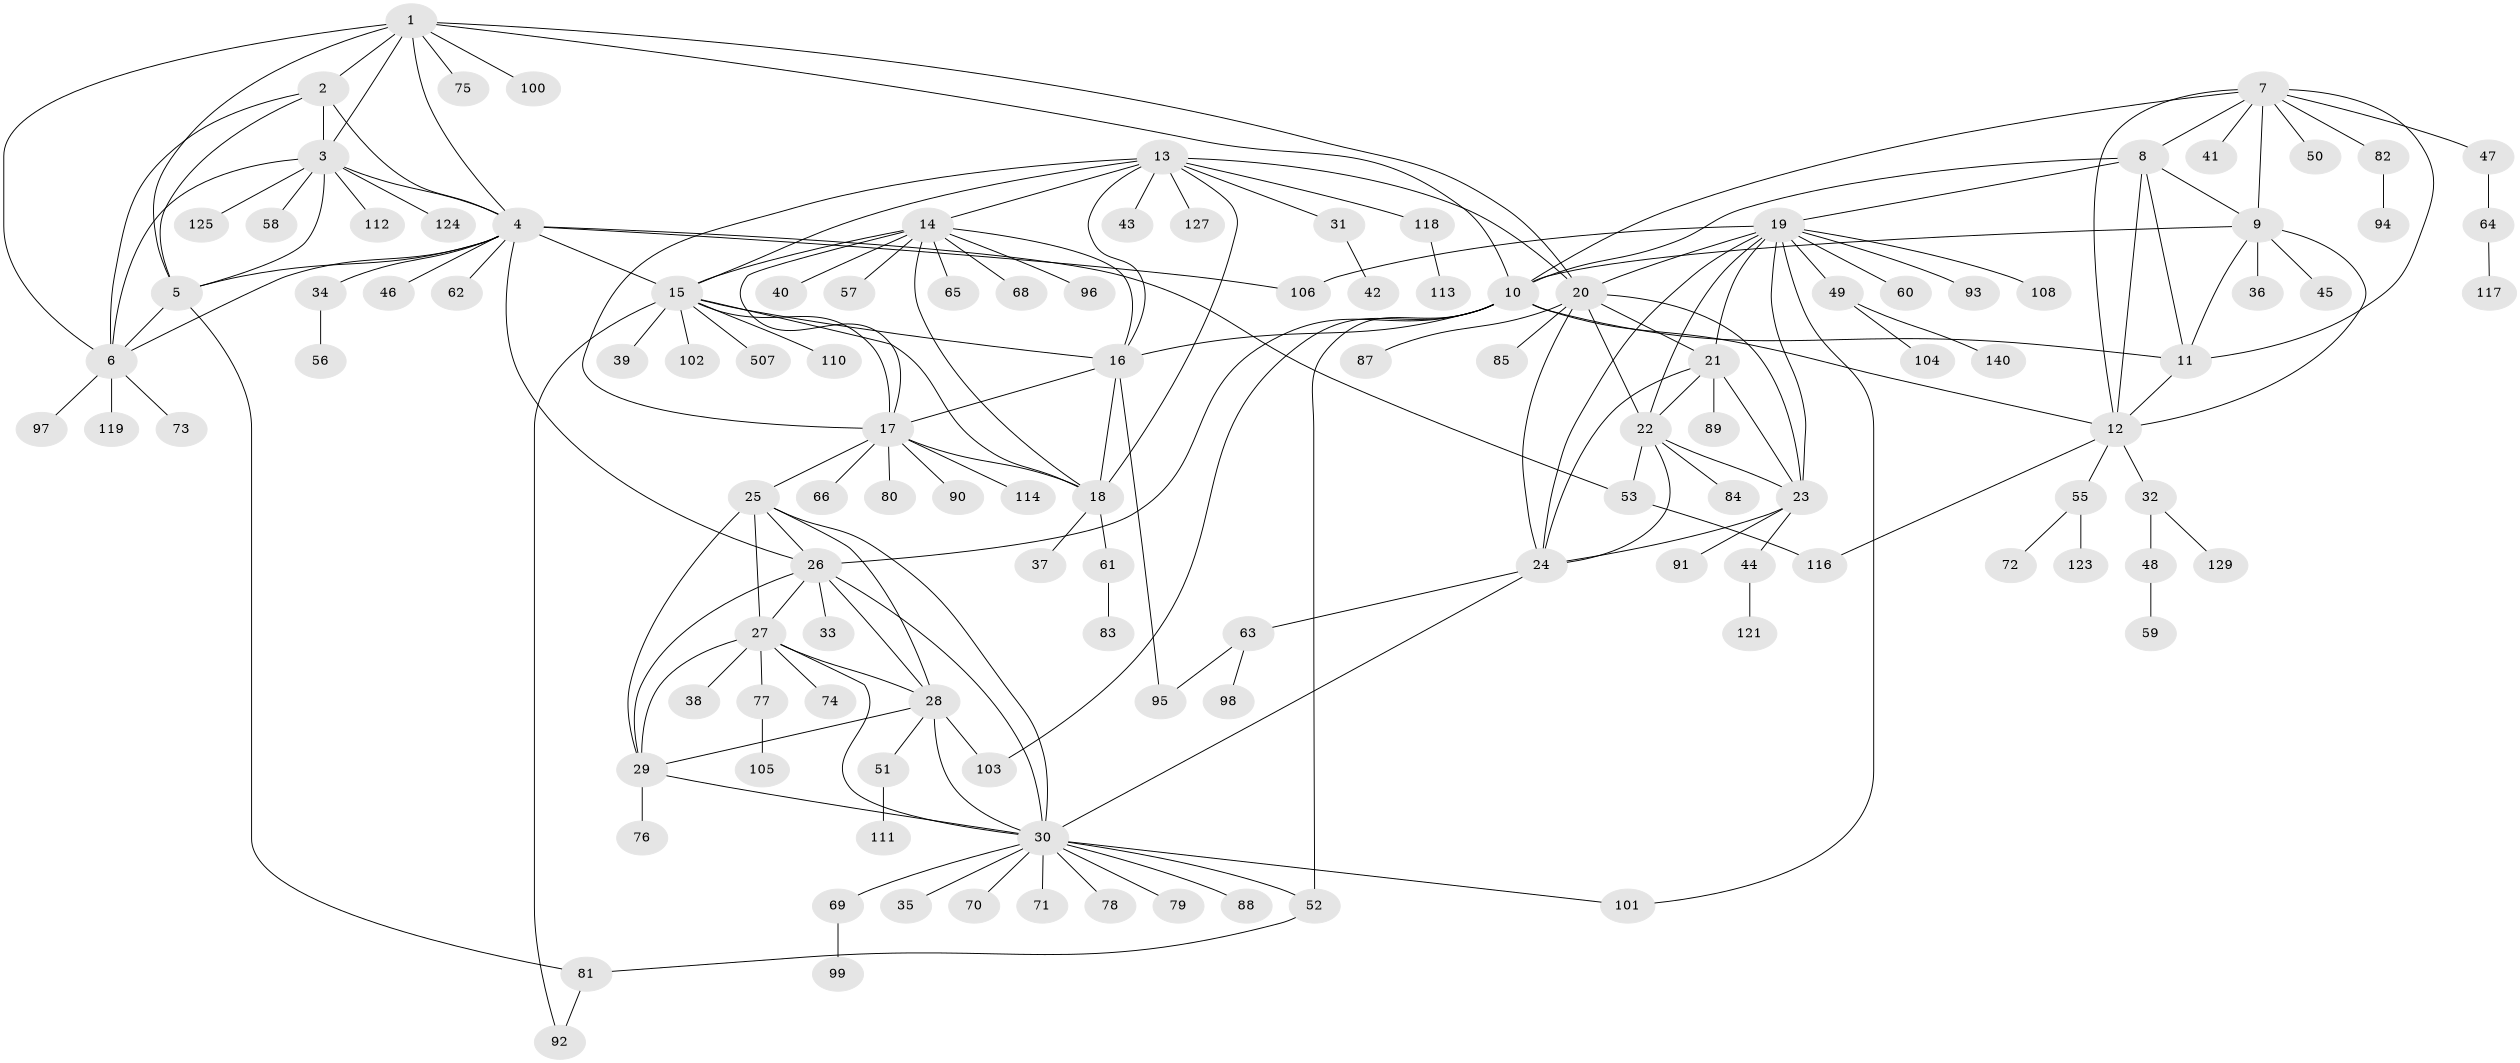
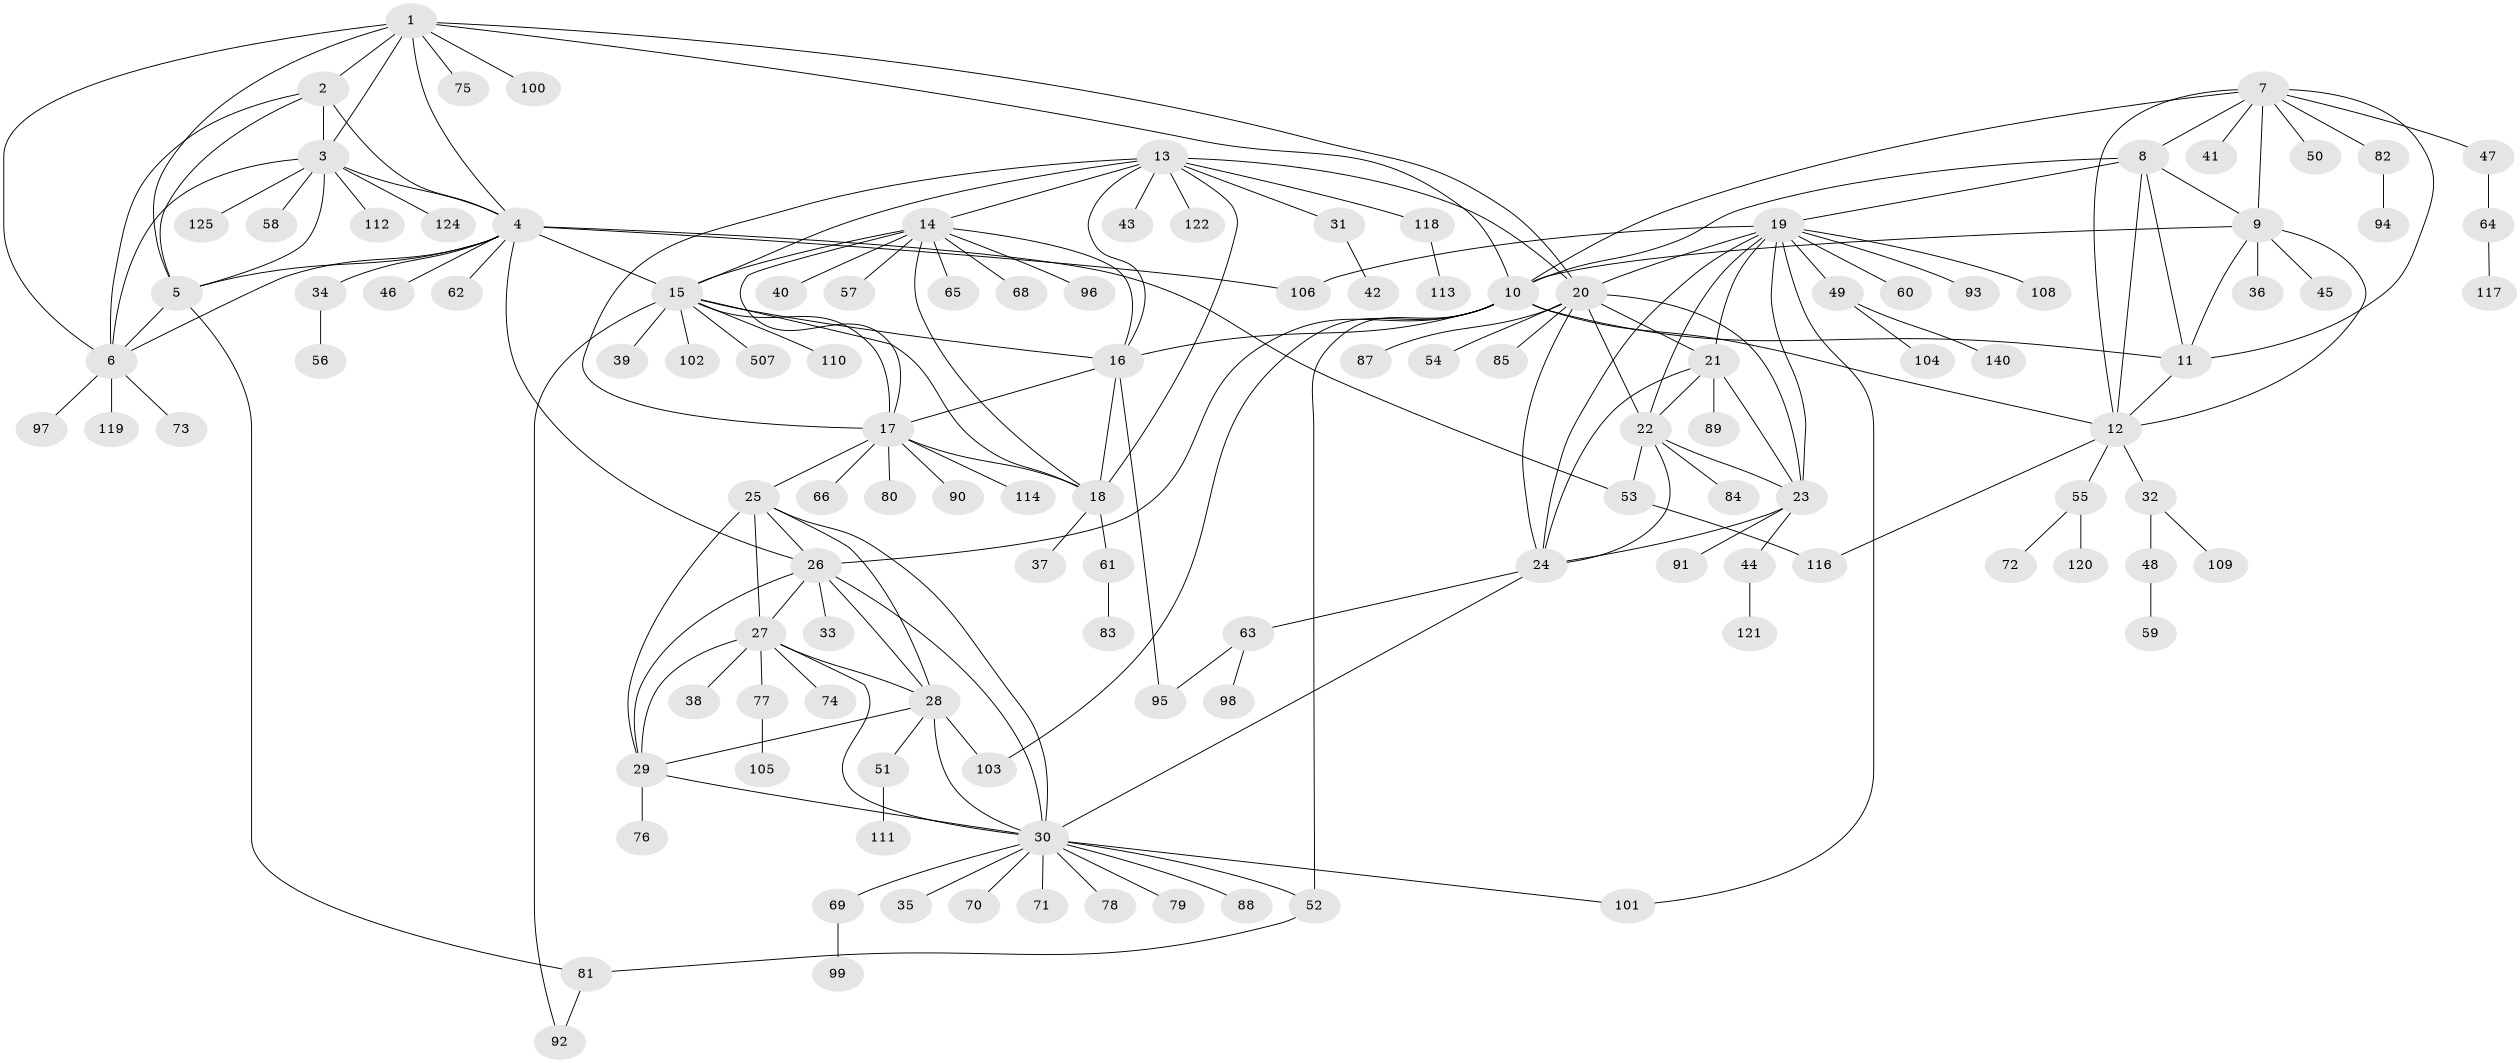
(1197, 225) -> (1197, 225)
none -> (1434, 361)
(2081, 566) -> (2081, 566)
(2221, 566) -> (2221, 566)
